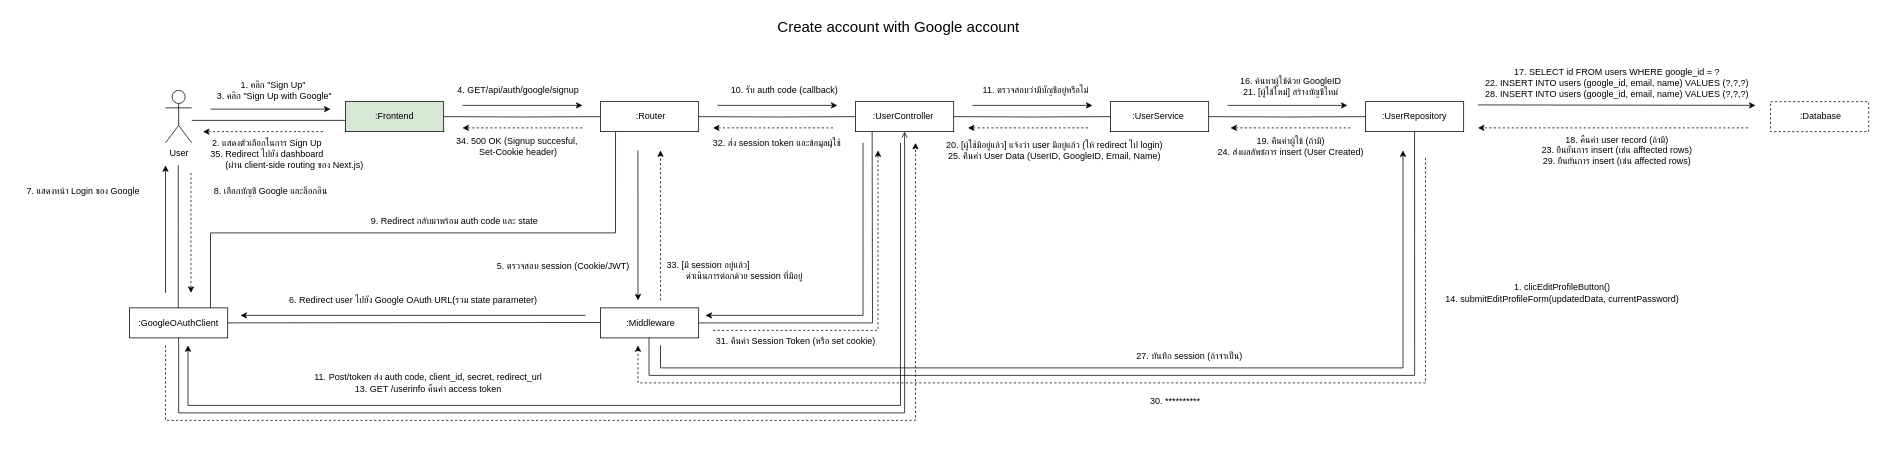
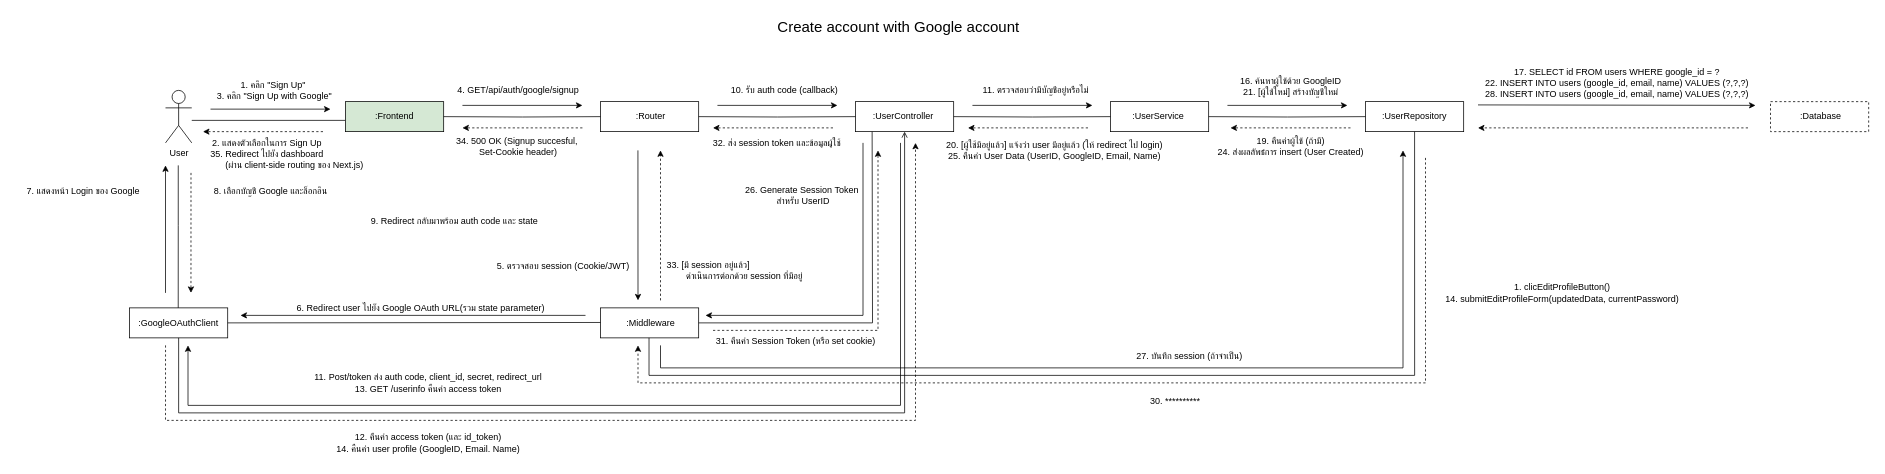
(1617, 150) -> none
none -> (803, 195)
(425, 233) -> none
(413, 300) -> (420, 308)
none -> (428, 443)
